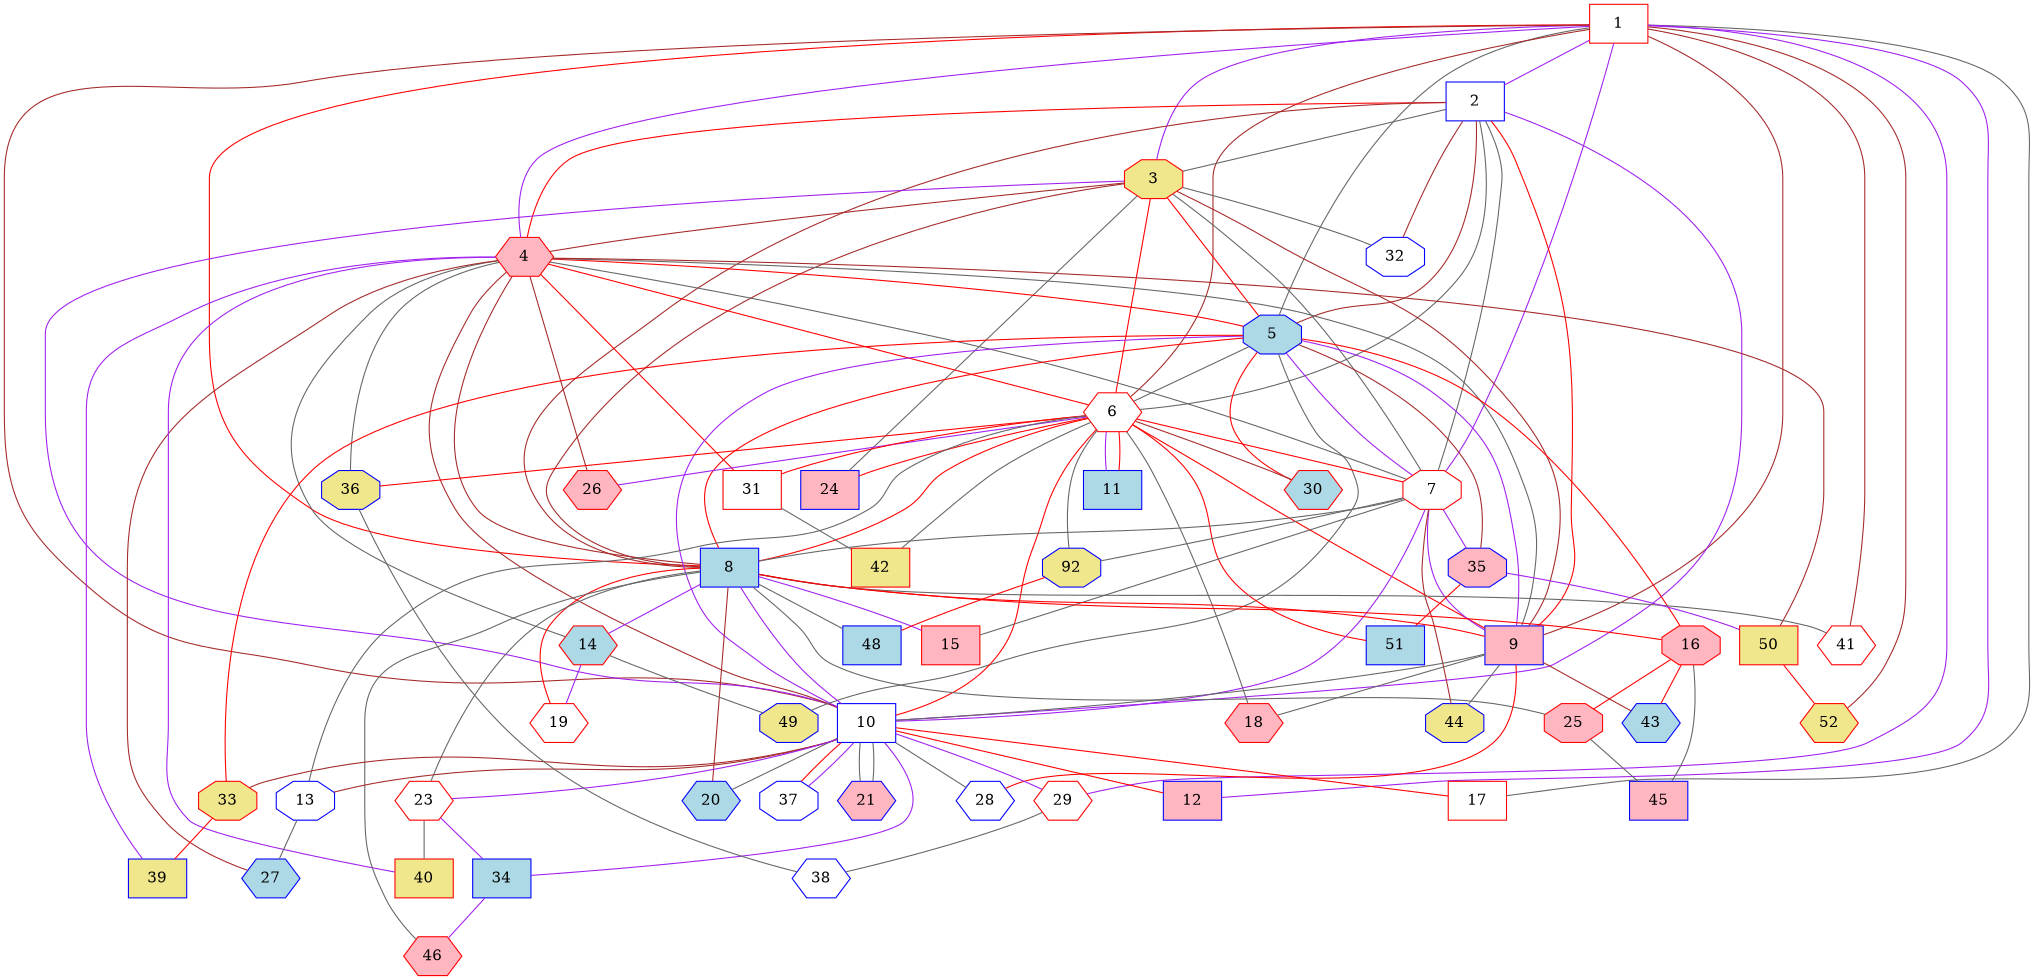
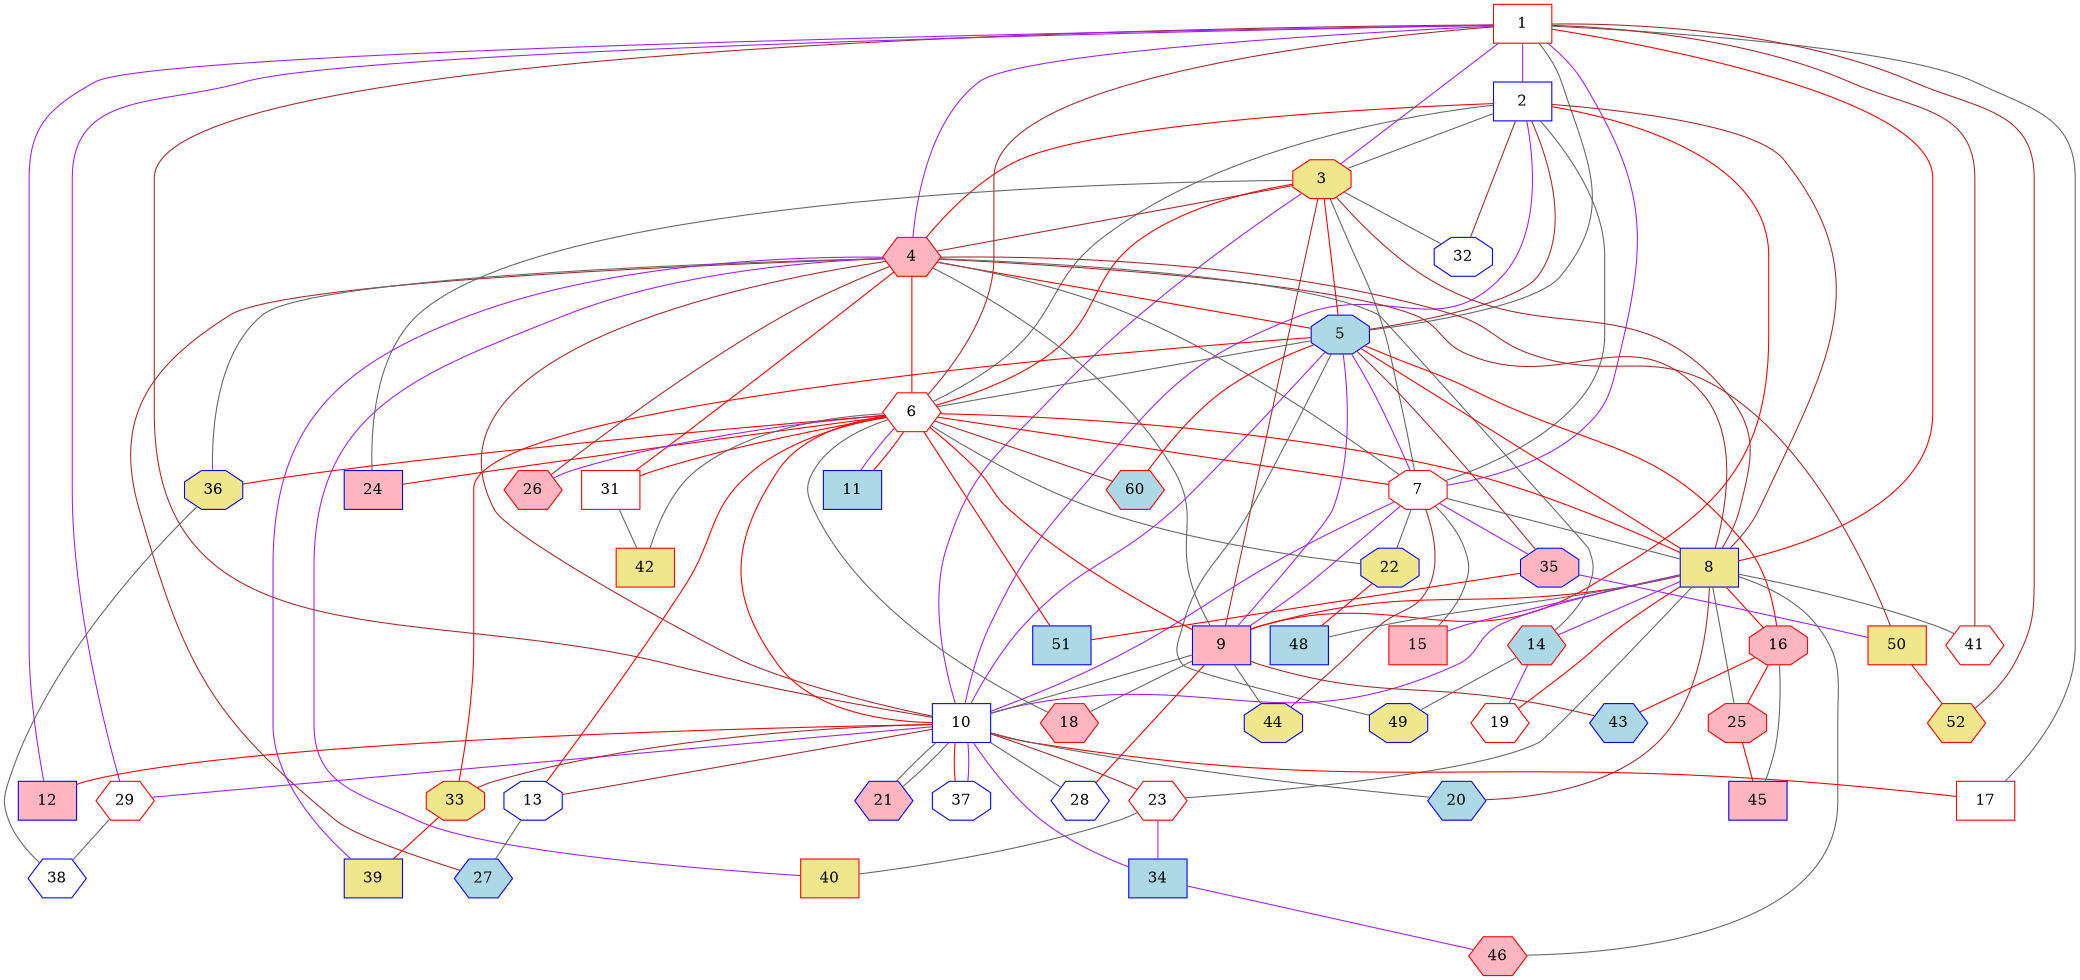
(1783, 346) -> none
(1313, 490) -> (1135, 490)
(704, 546) -> (695, 569)
(730, 568) -> (1709, 568)
(1072, 568) -> (1390, 568)
(1614, 760) -> (1748, 762)
(647, 780) -> (1065, 760)
